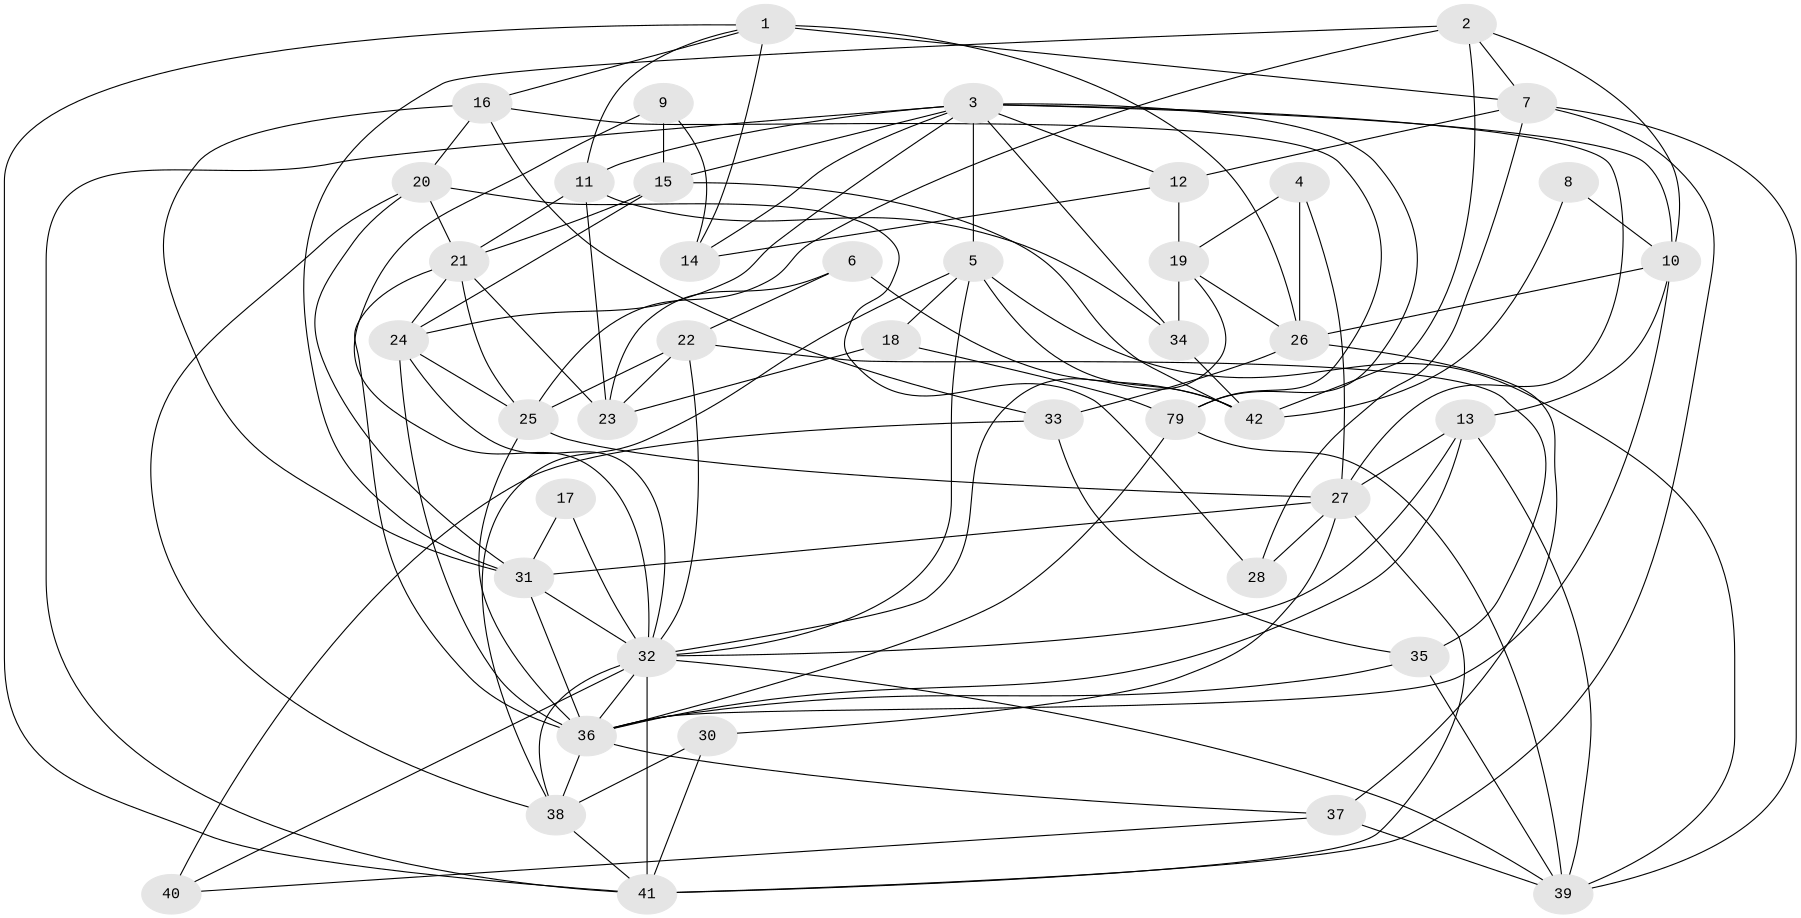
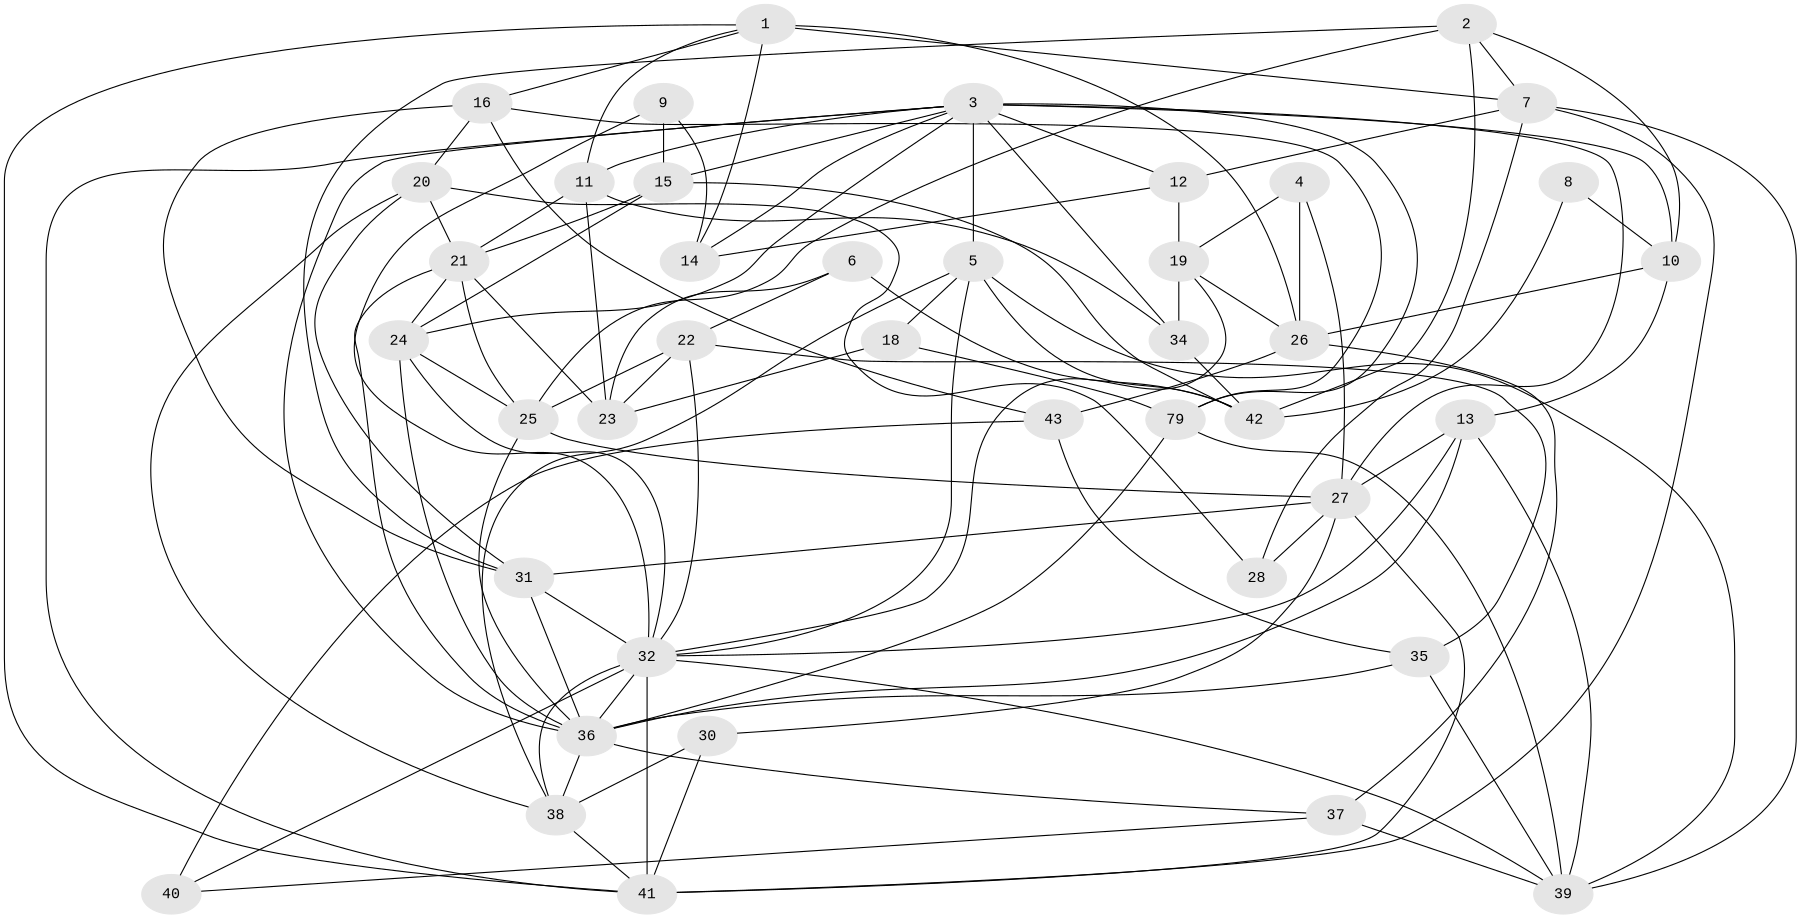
(1054, 420) -> (1054, 420)
(566, 499) -> none
(1268, 700) -> (331, 224)
